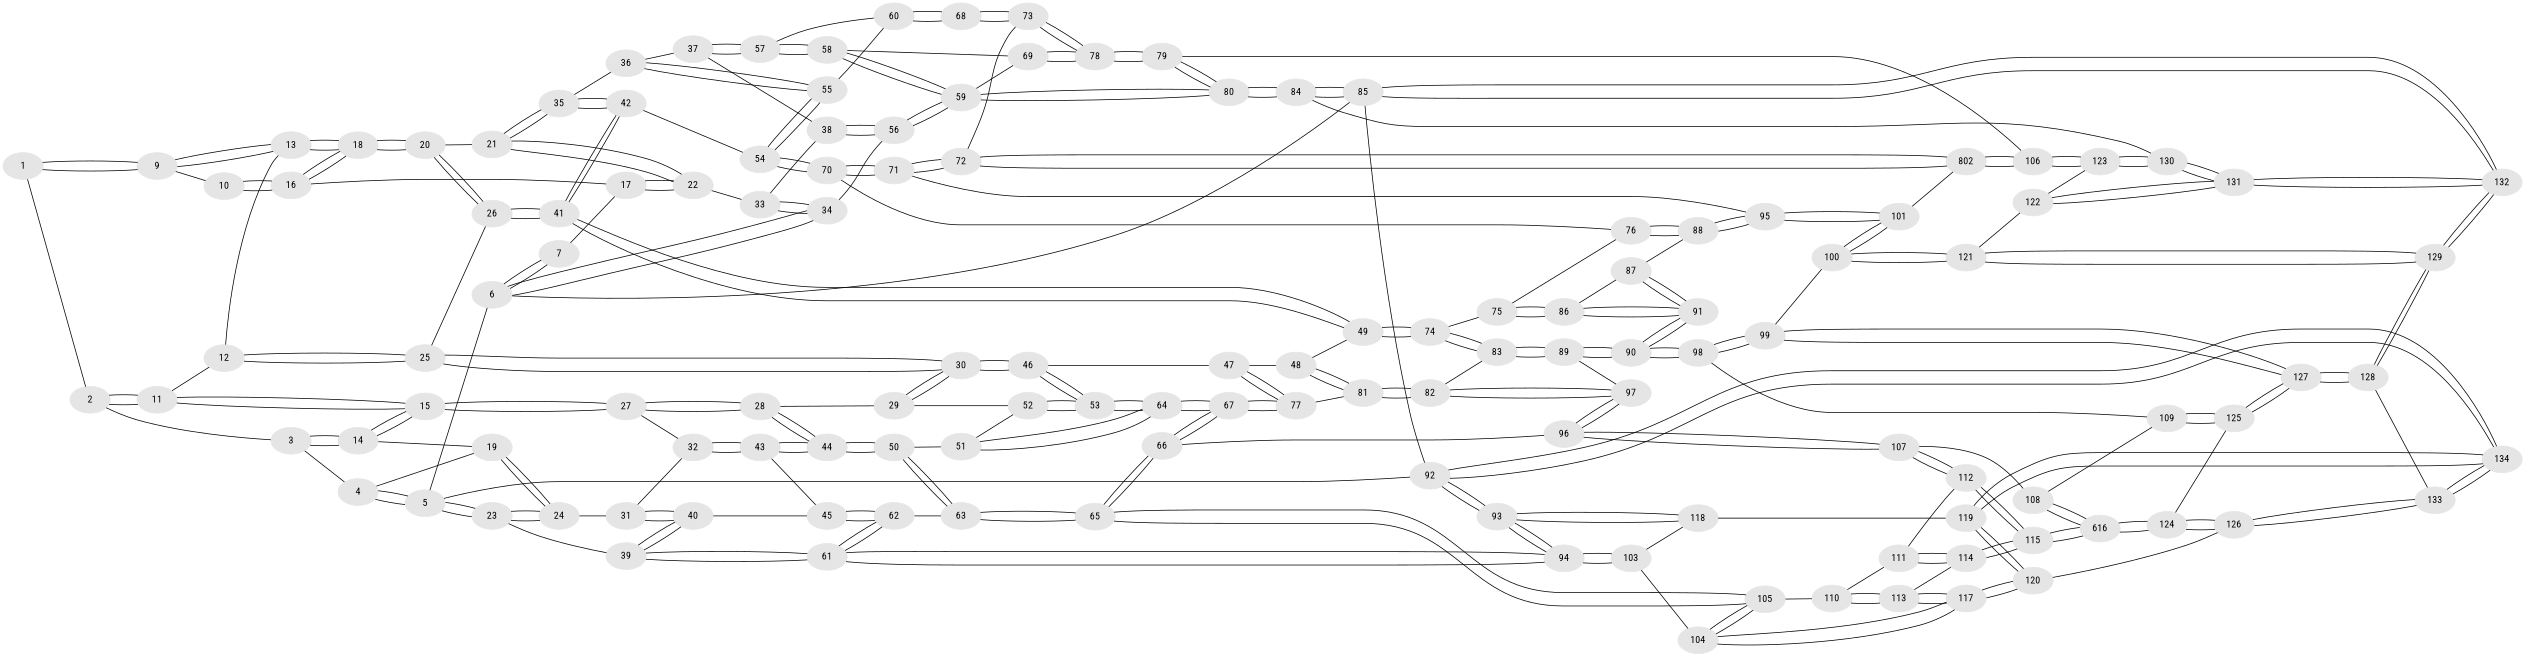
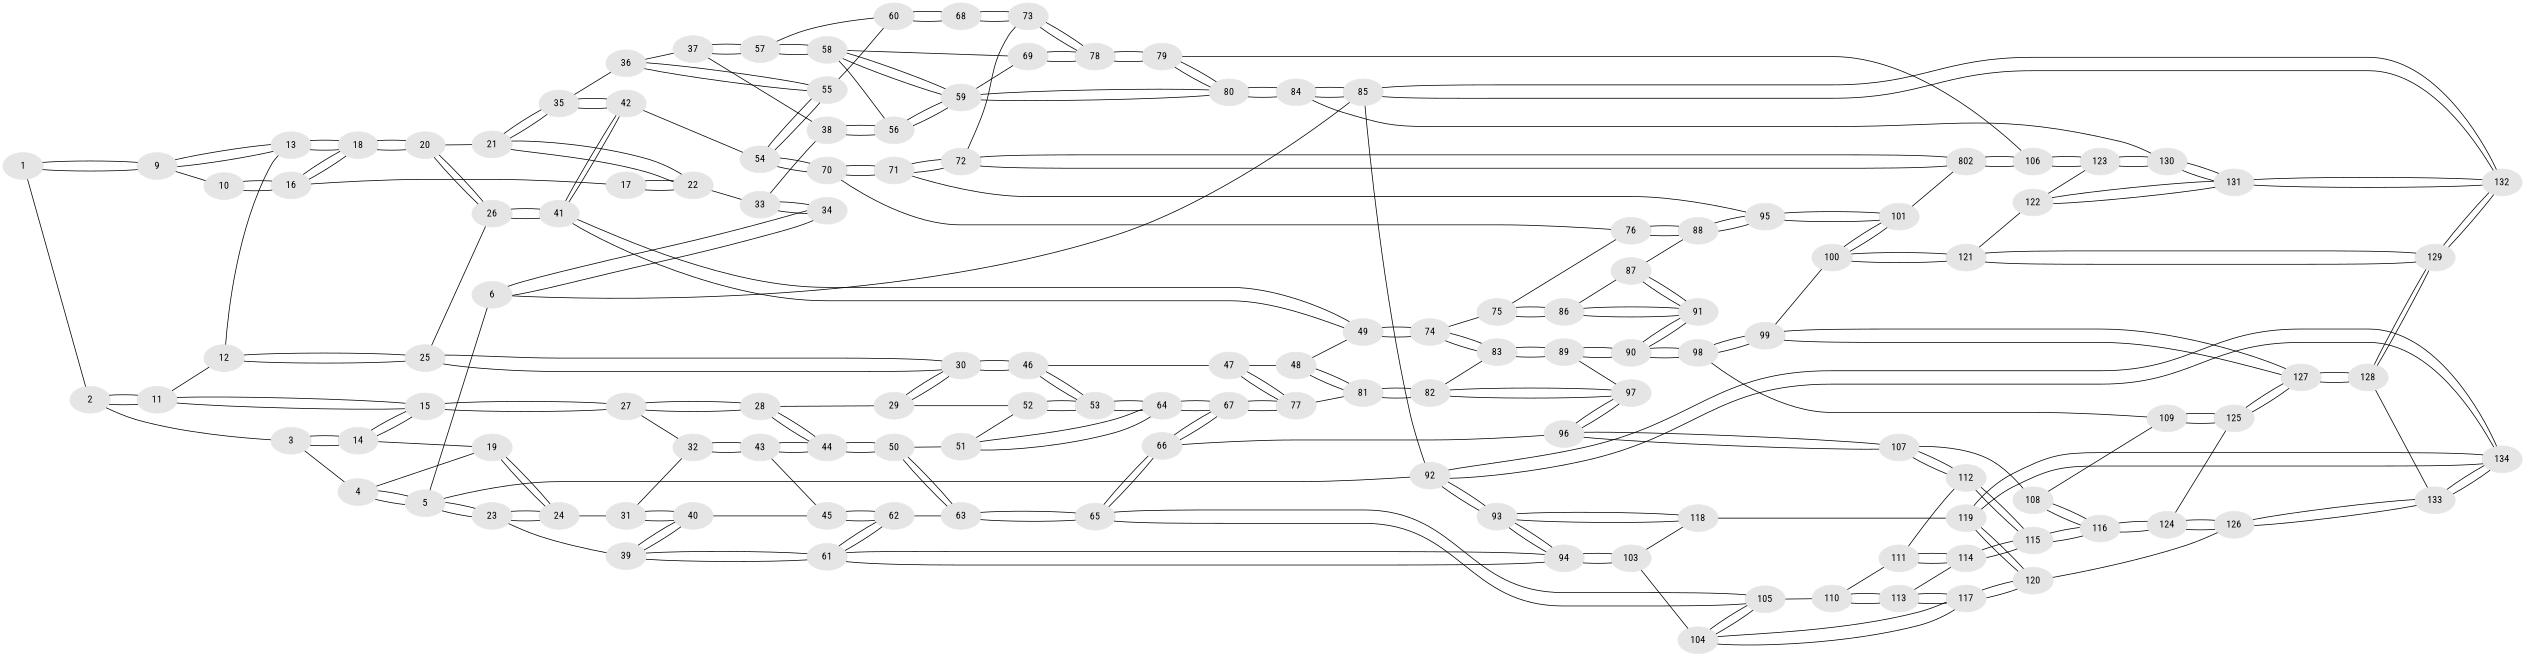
(861, 170) -> (862, 89)
(559, 254) -> none
(2100, 529) -> (2100, 529)
